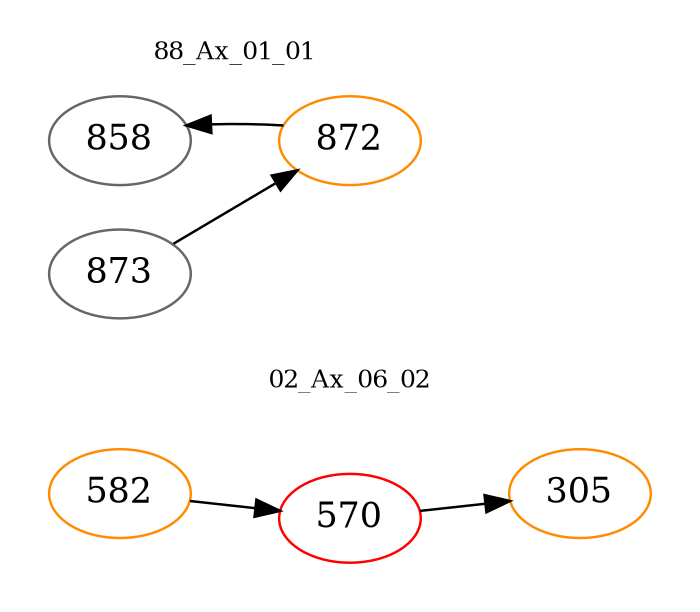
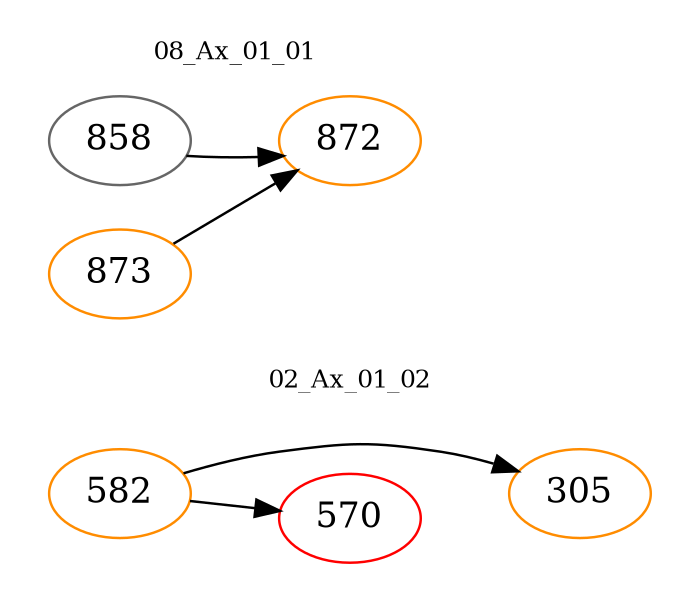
(235, 53) -> (235, 53)
(248, 124) -> (222, 157)
(120, 274) -> (120, 274)
(350, 381) -> (350, 381)
(453, 507) -> (338, 445)
